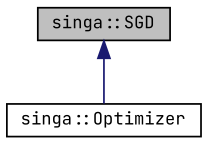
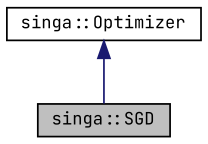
(104, 81) -> (104, 81)
